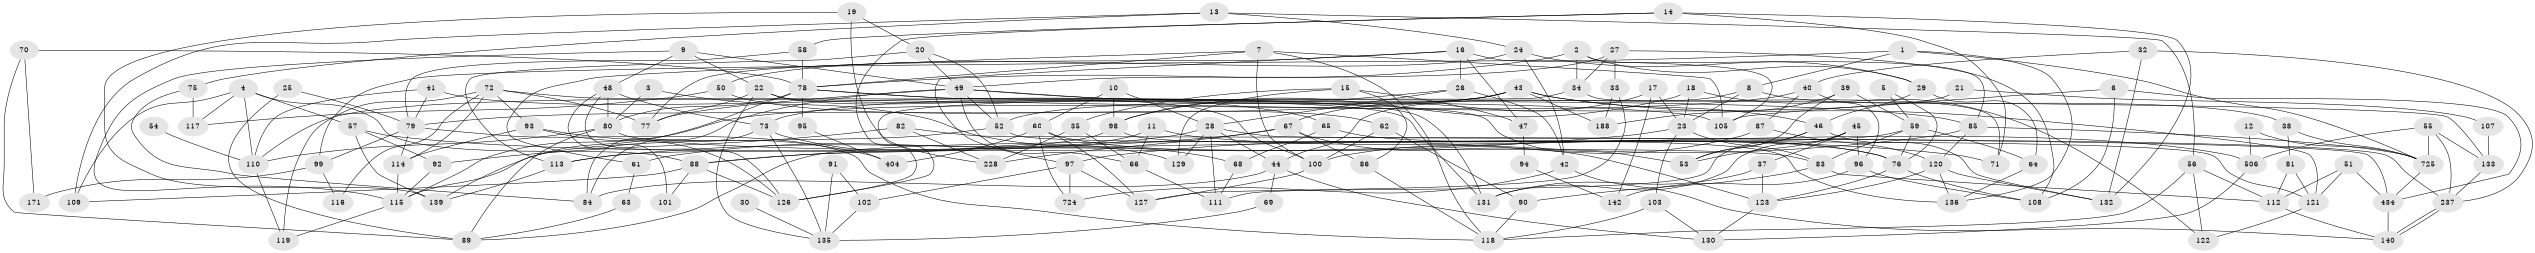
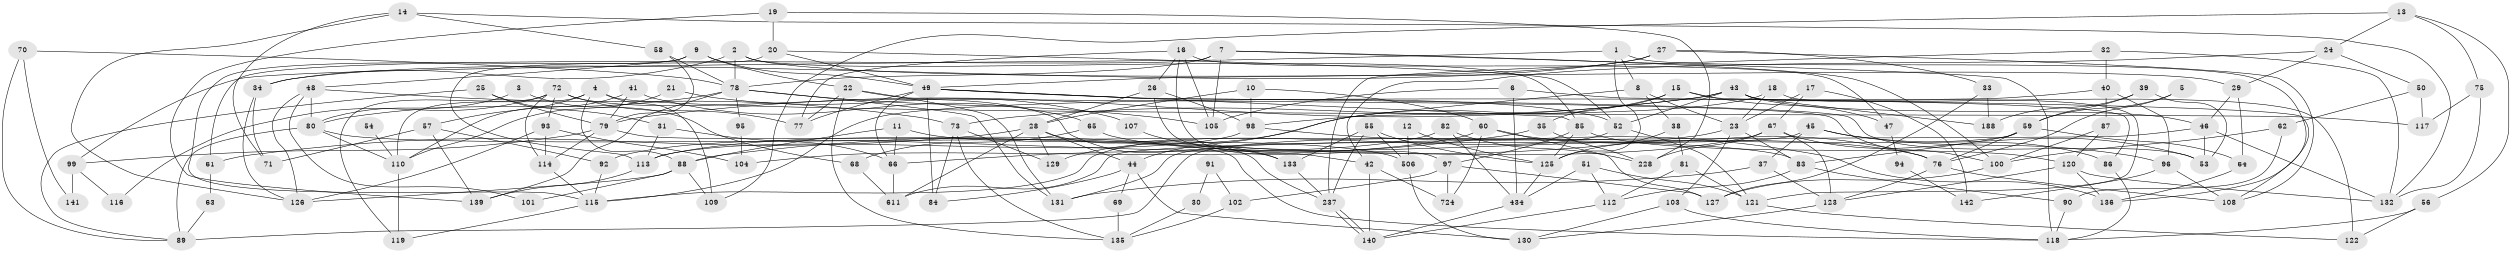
none -> (663, 126)
(893, 165) -> (742, 165)
(2428, 165) -> (1547, 165)
(312, 182) -> (2464, 169)
(2230, 182) -> none
(34, 203) -> (73, 203)
(829, 203) -> (1203, 186)
(1216, 203) -> (894, 203)
